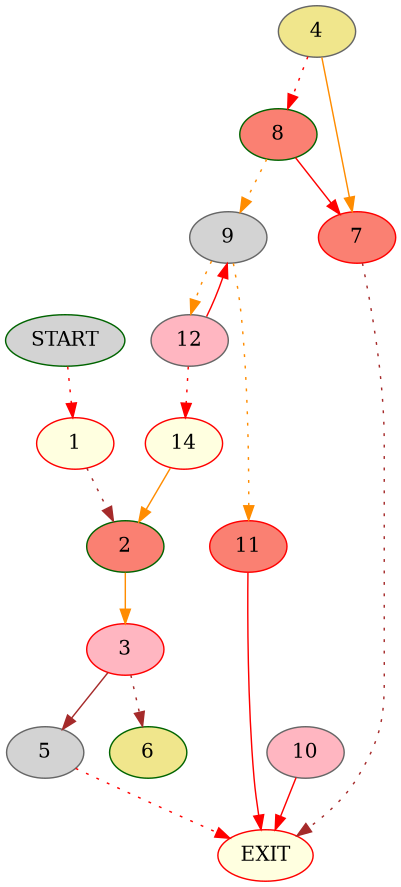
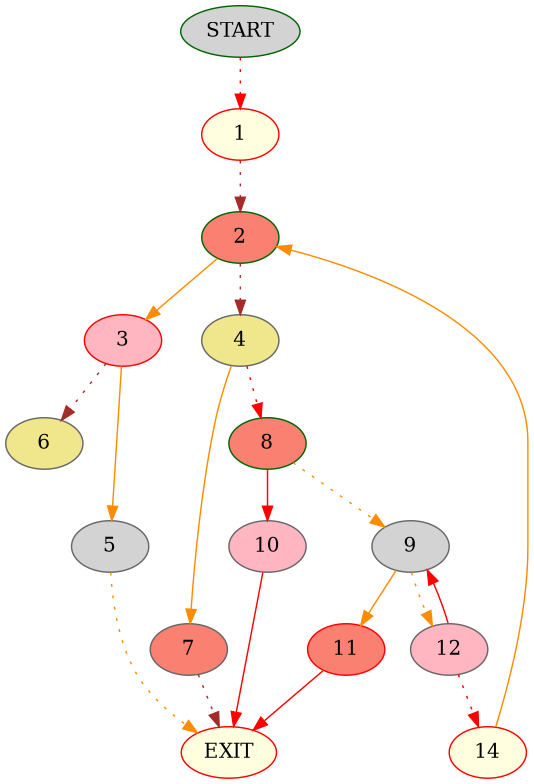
(313, 180) -> (268, 488)
(357, 237) -> (189, 649)
none -> (240, 282)
(246, 384) -> (382, 592)
(90, 695) -> (117, 436)
(148, 752) -> (44, 443)
(146, 801) -> (129, 658)
